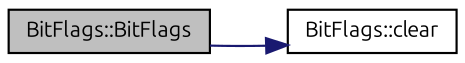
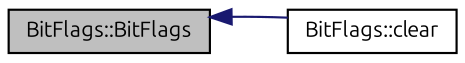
(238, 46) -> (260, 17)
